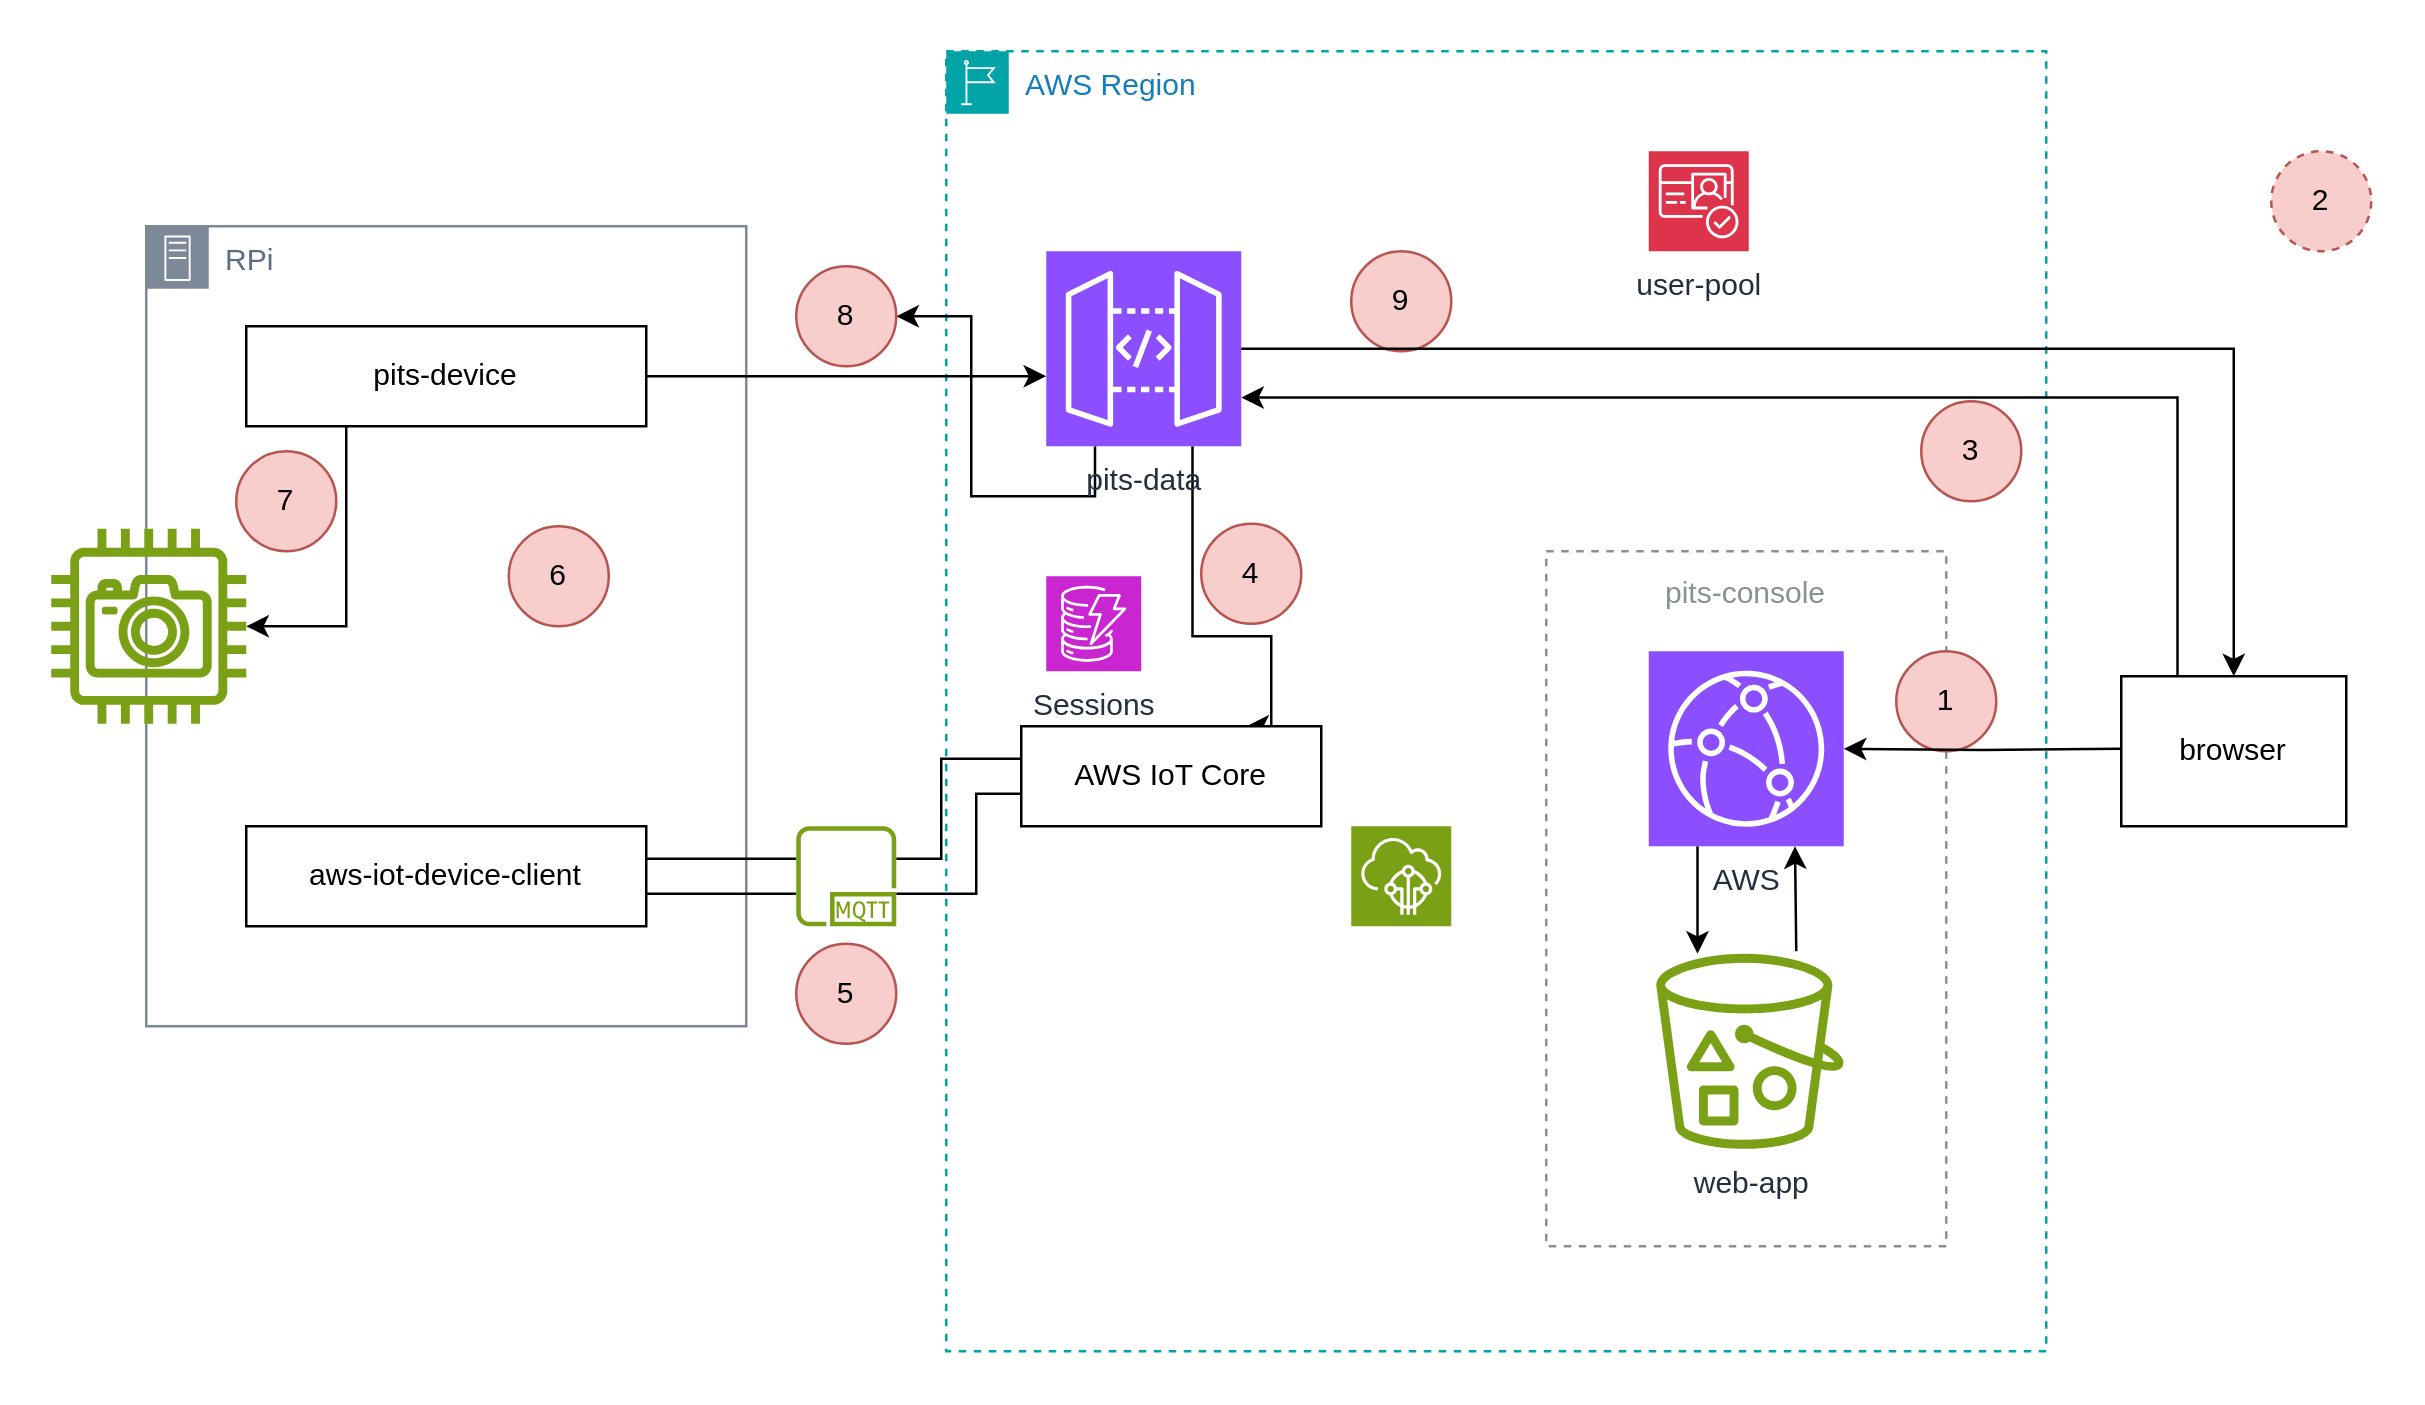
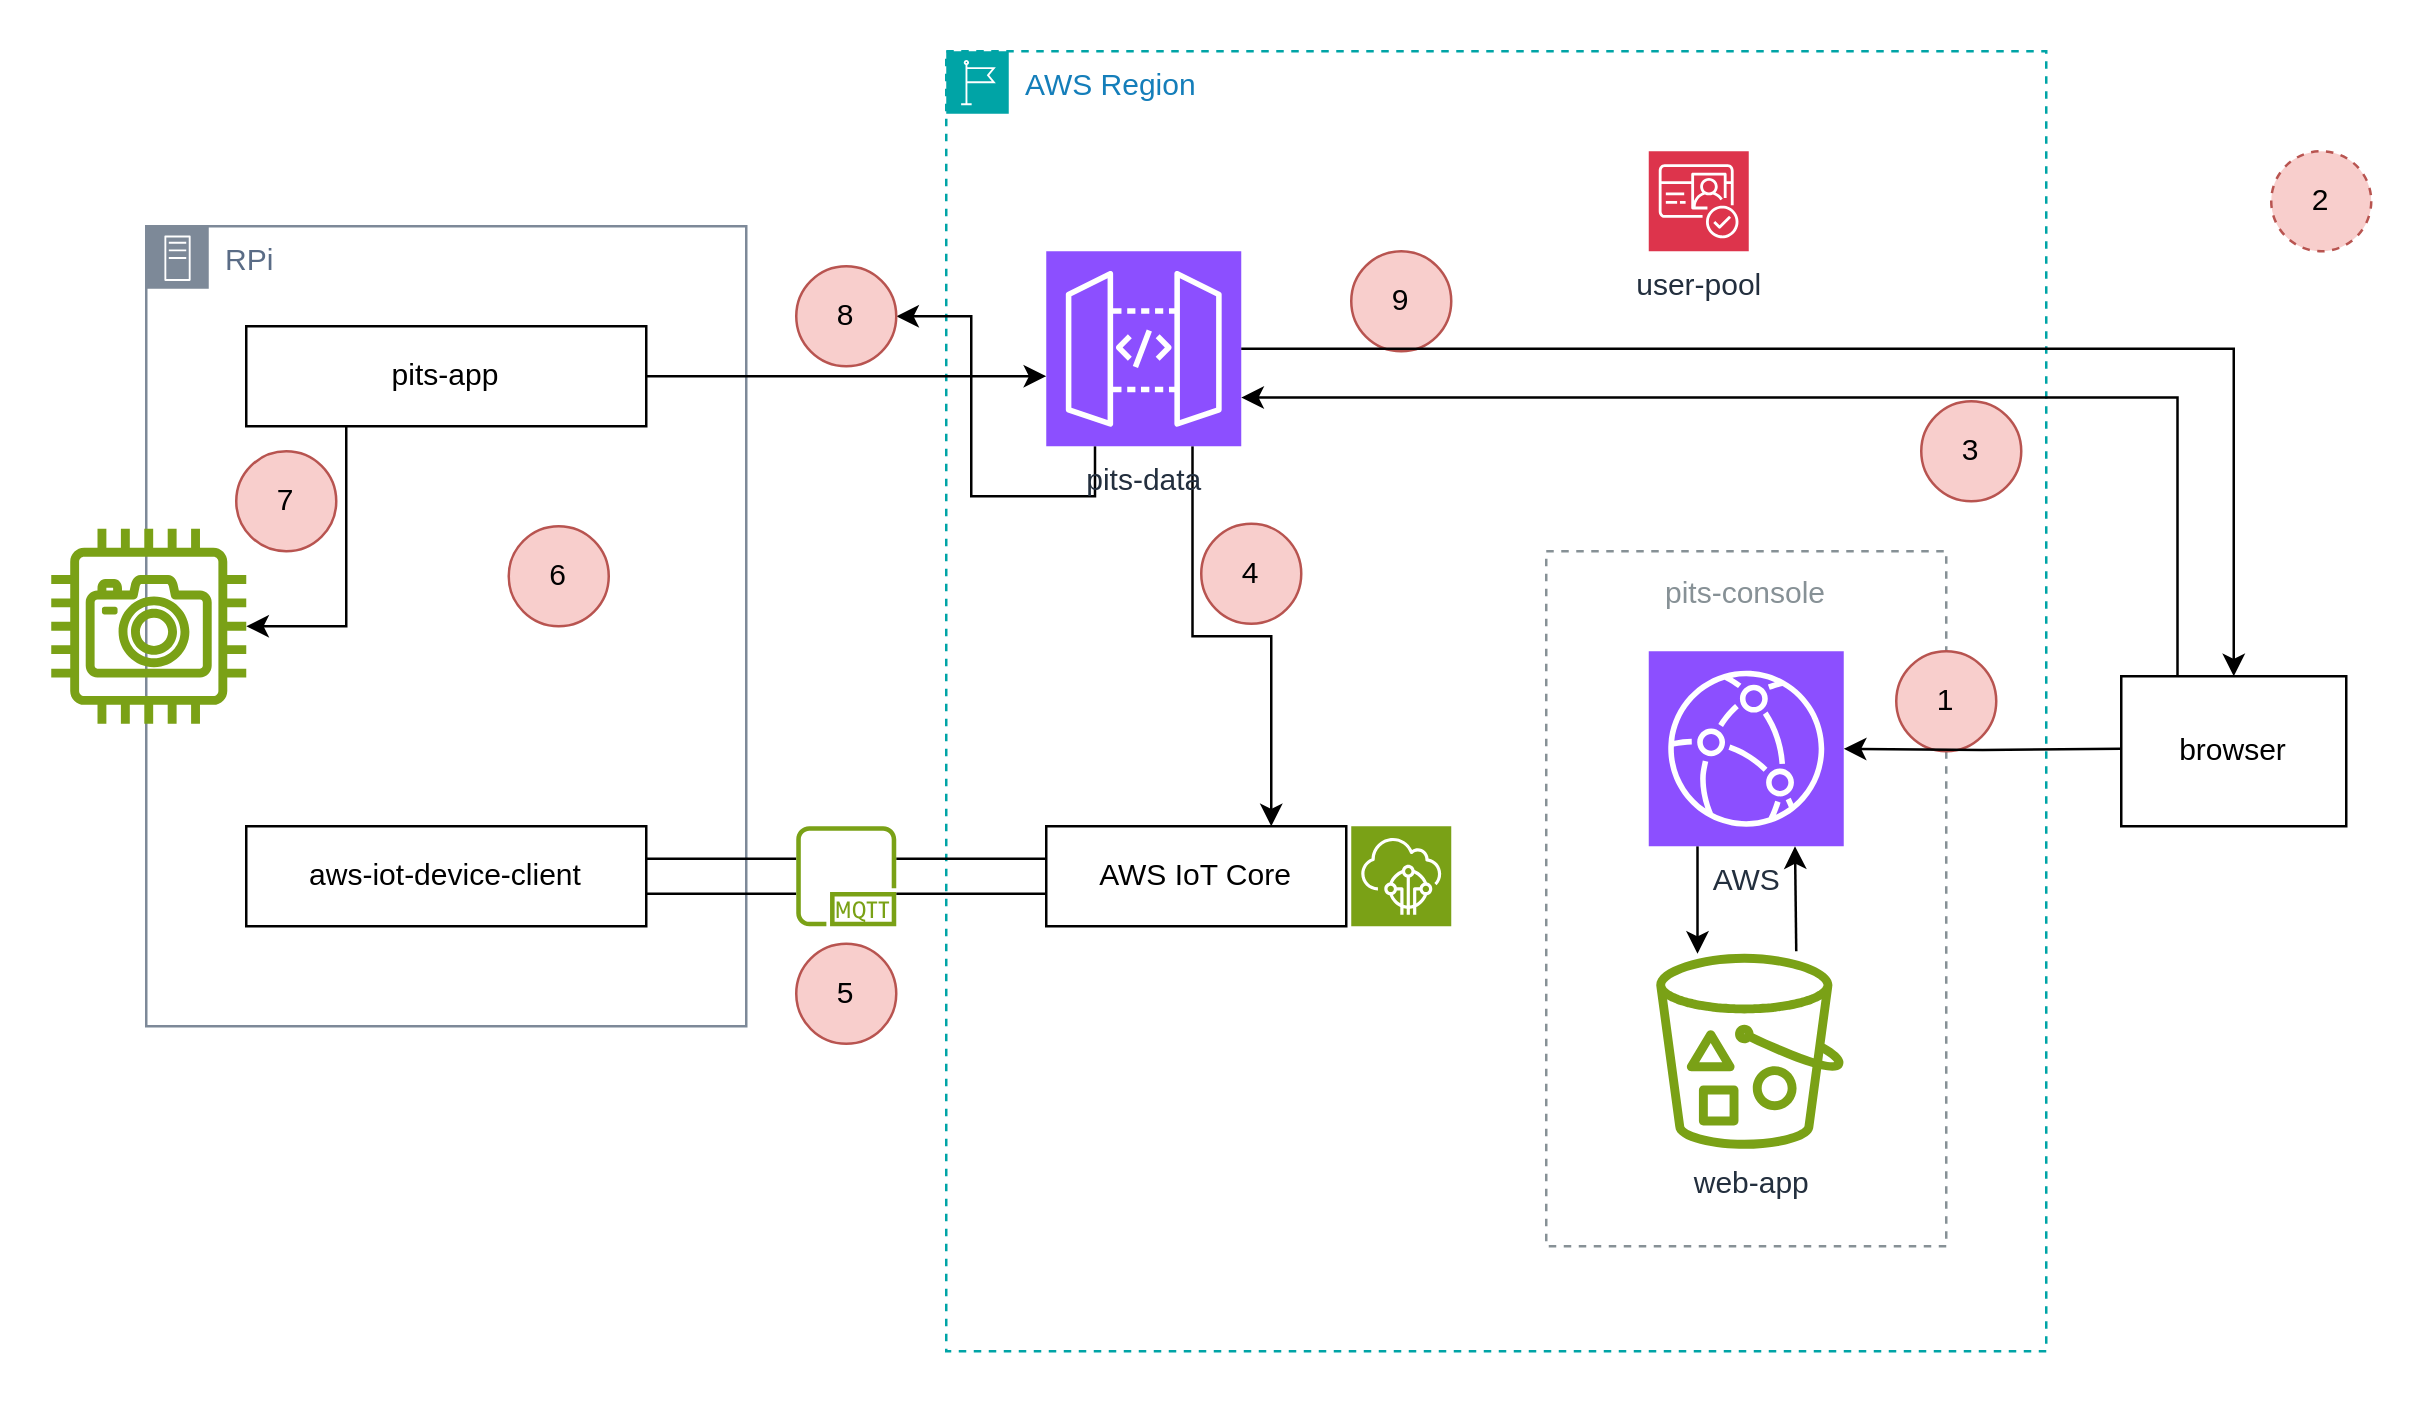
(446, 376) -> (446, 376)
(1094, 624) -> none
(1171, 776) -> (1196, 876)
